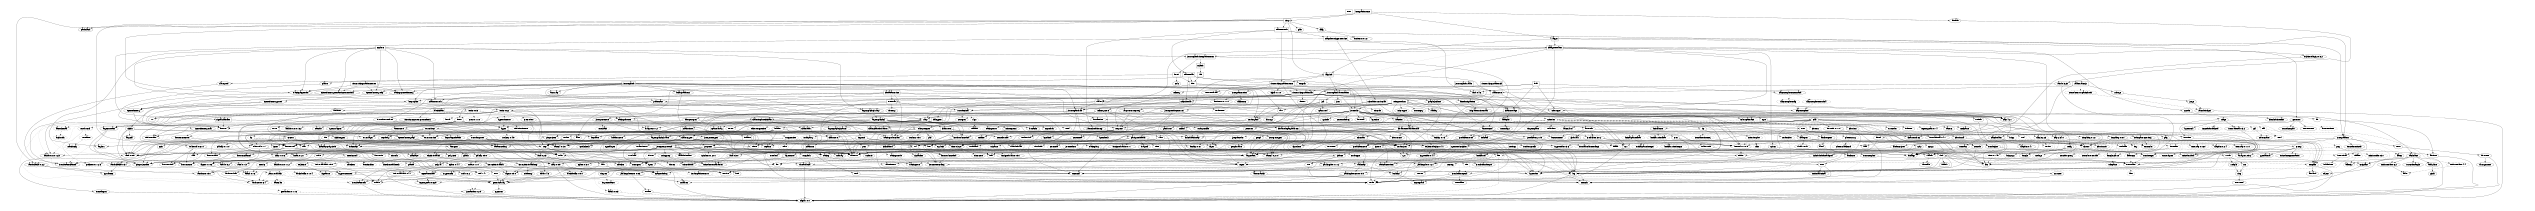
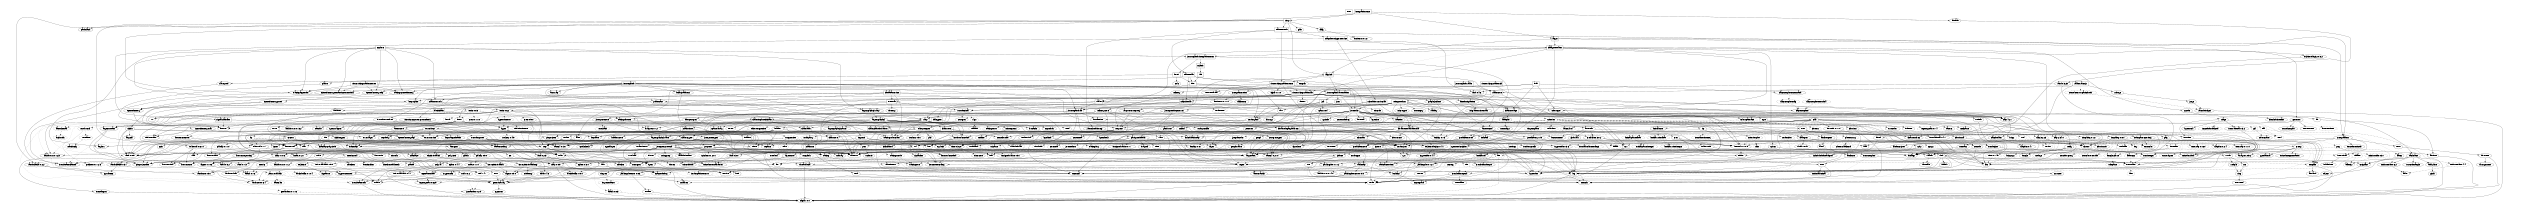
(244, 156) -> (244, 156)
none -> (510, 156)
none -> (1326, 174)
